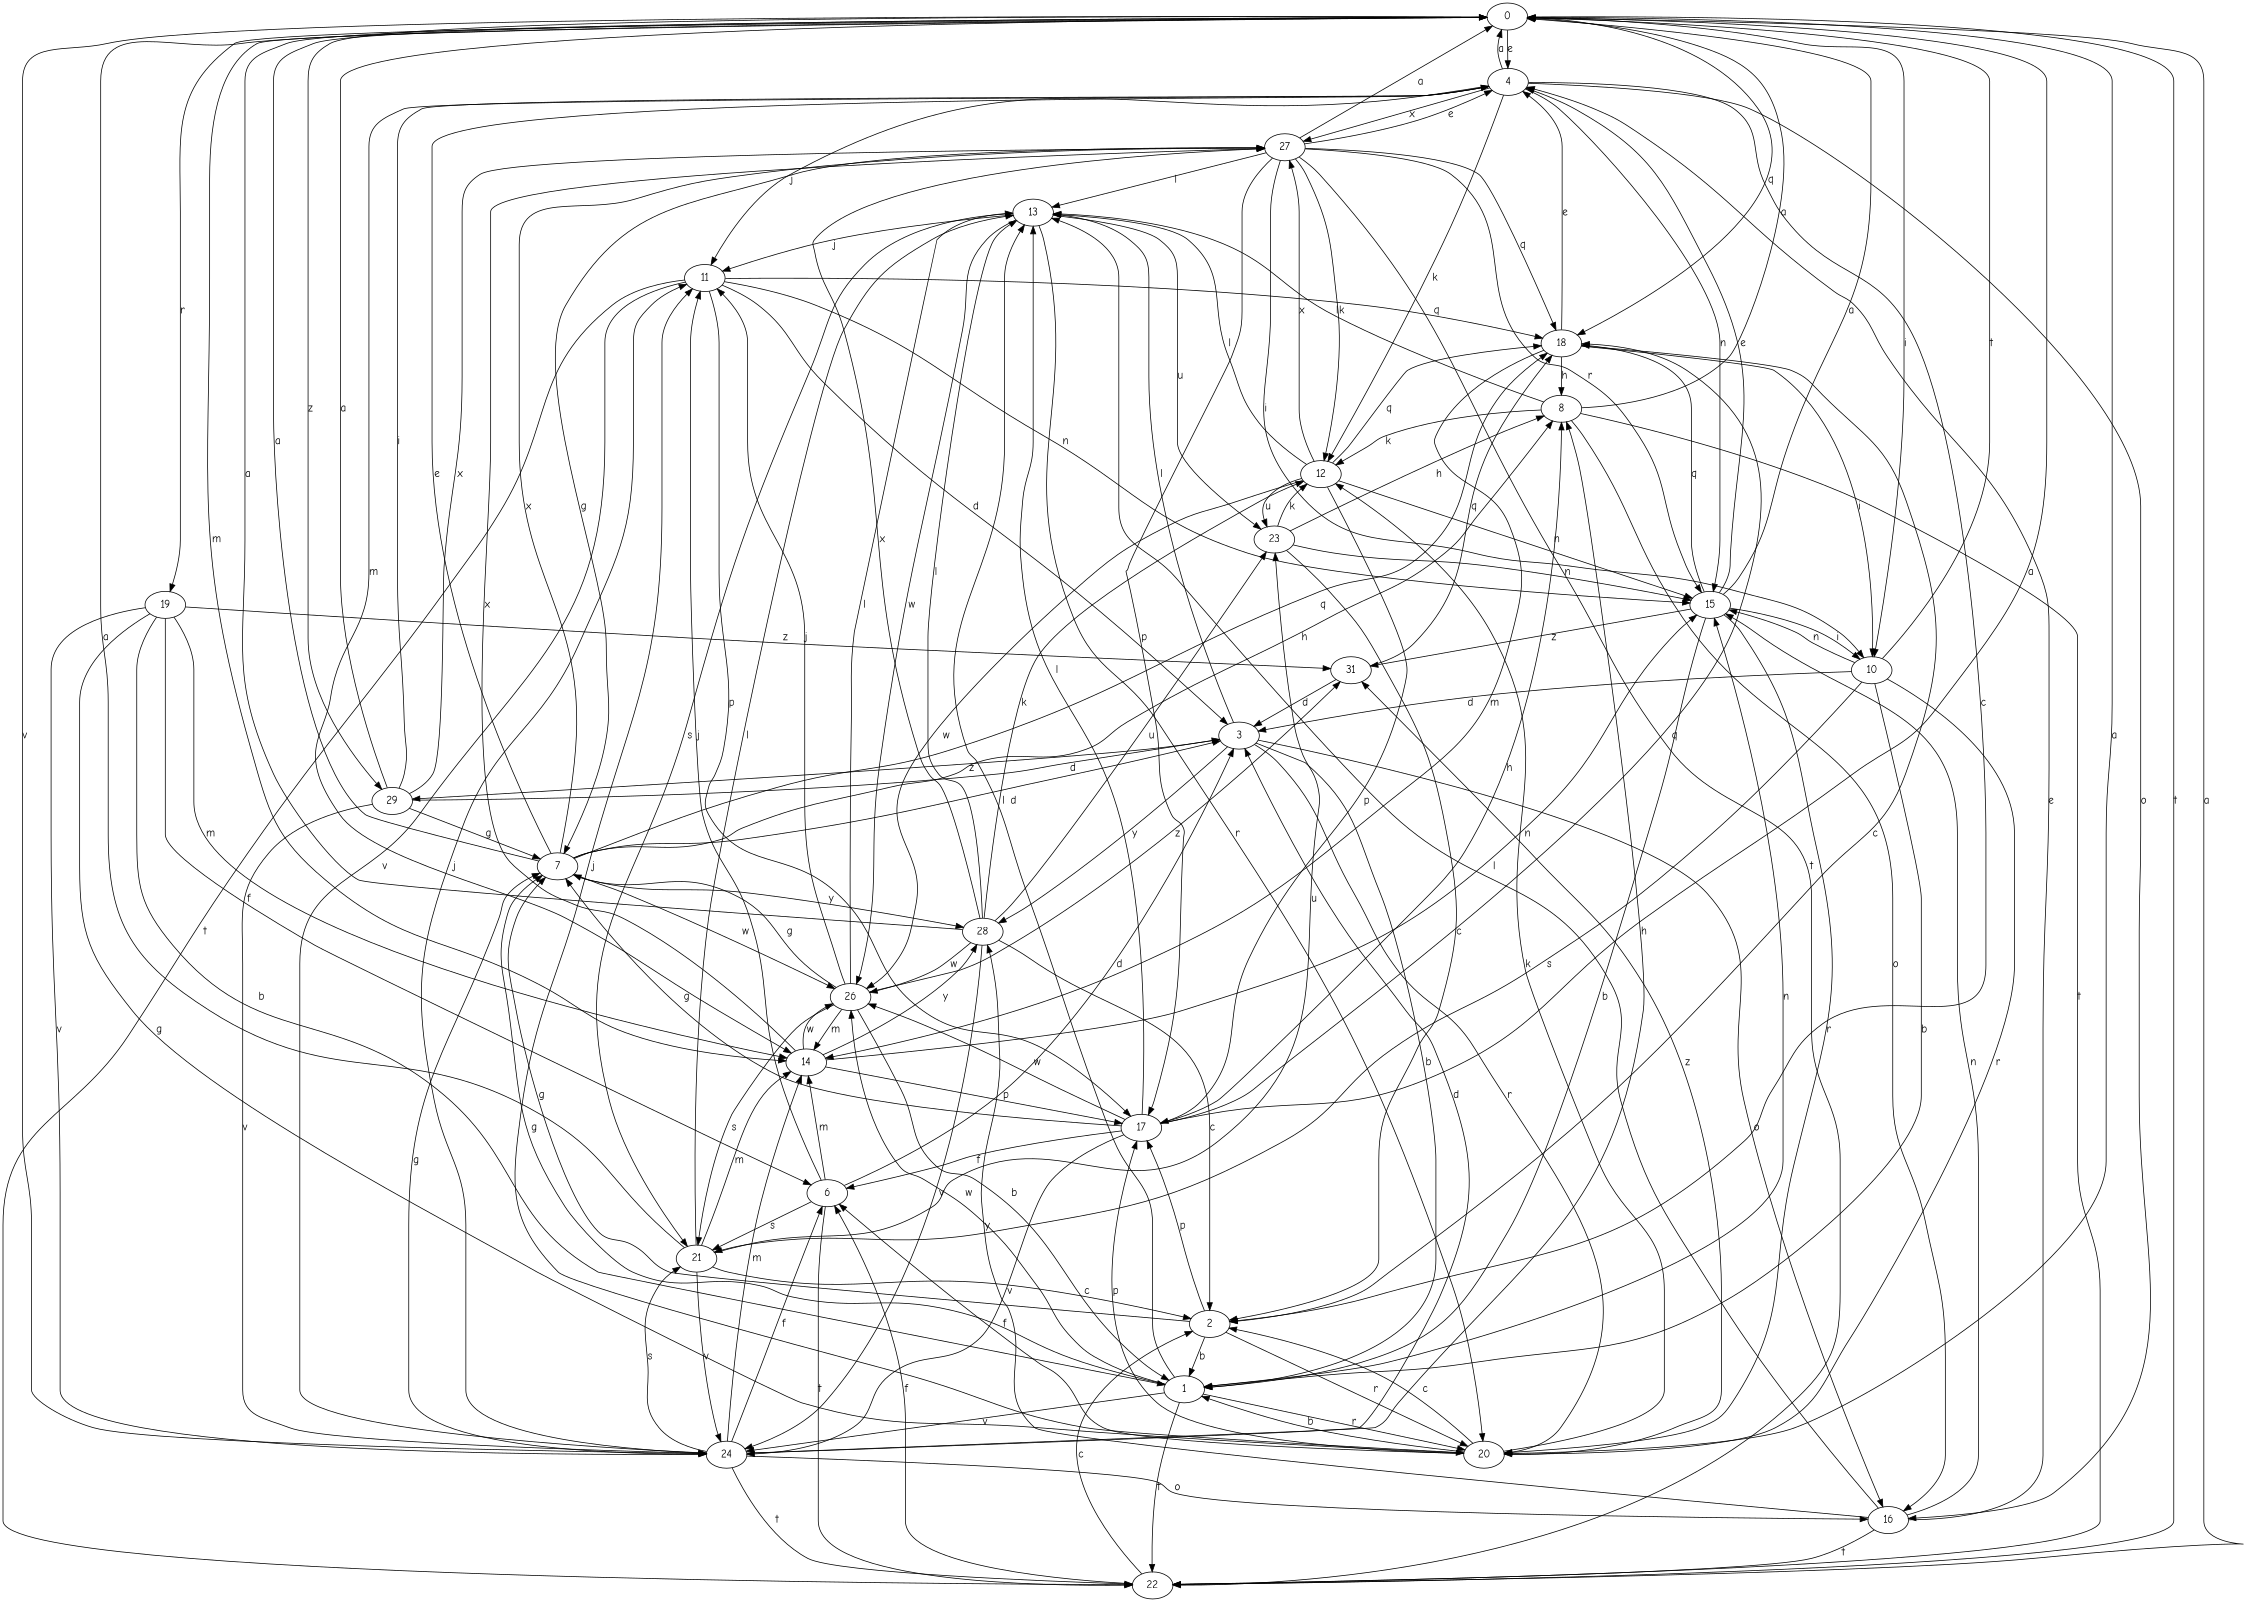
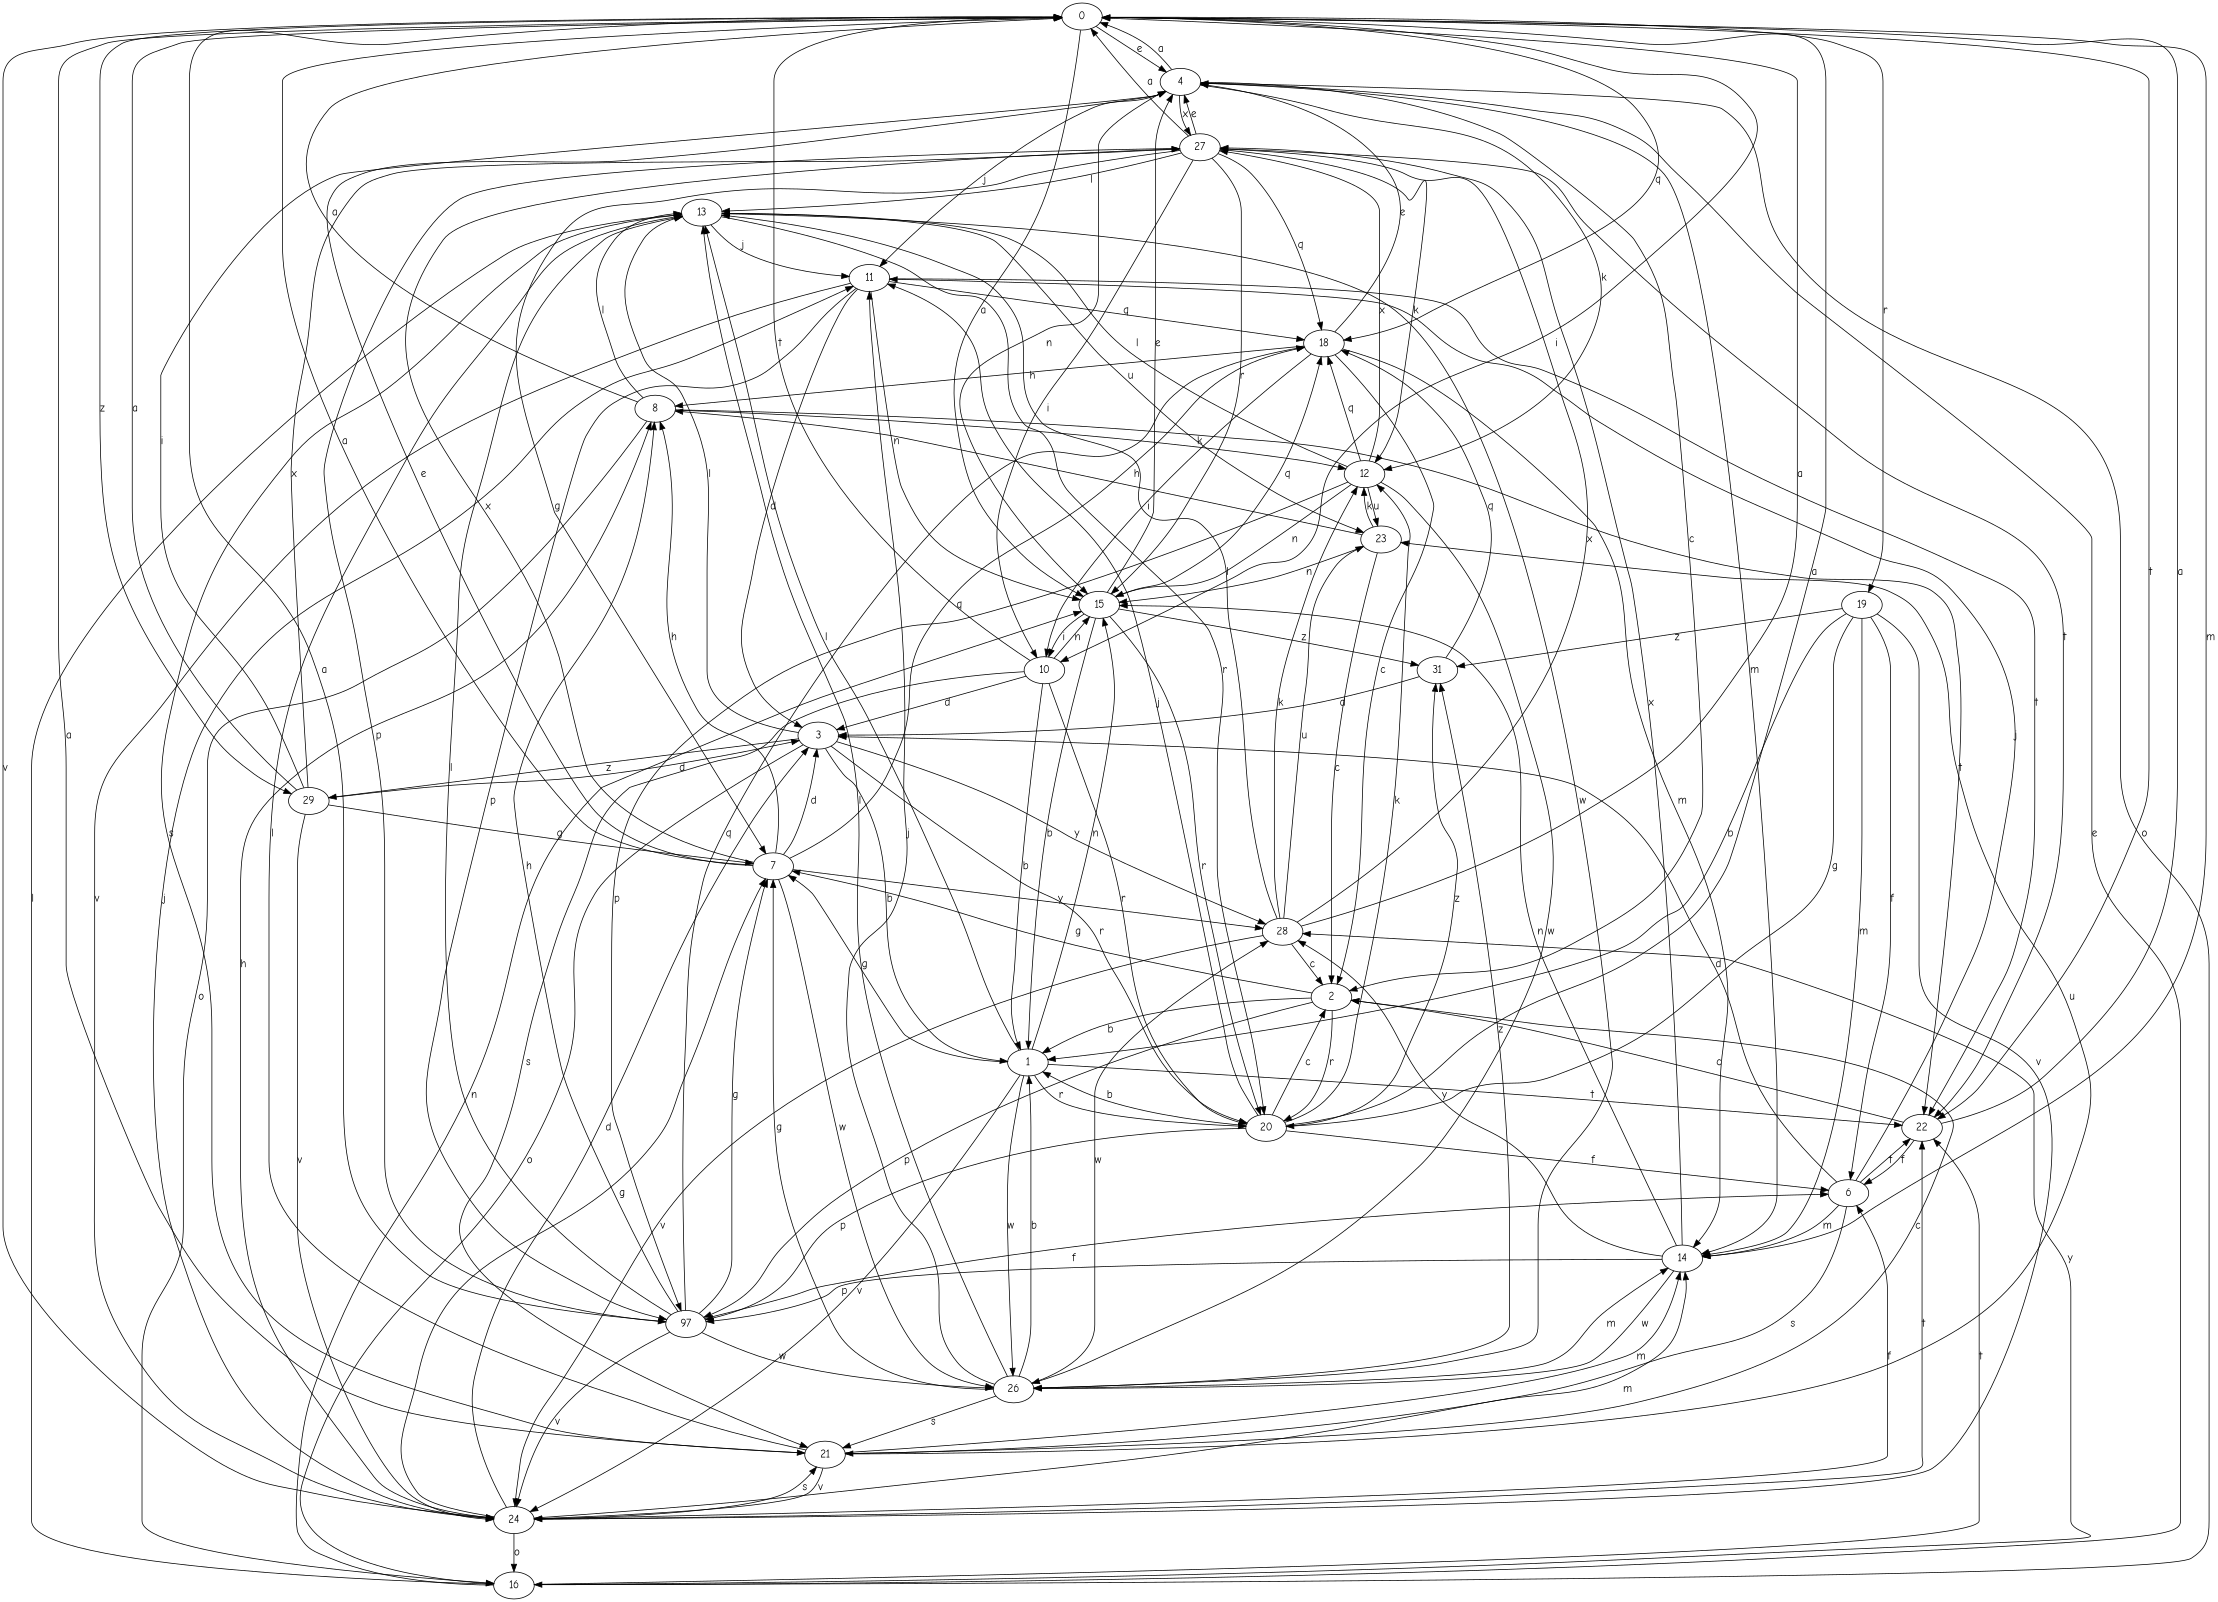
(1870, 203) -> (970, 324)
(930, 972) -> (1095, 1155)
(1141, 1128) -> (686, 1324)
